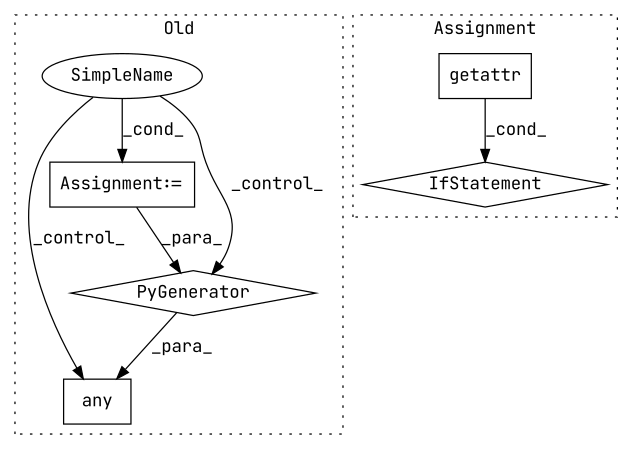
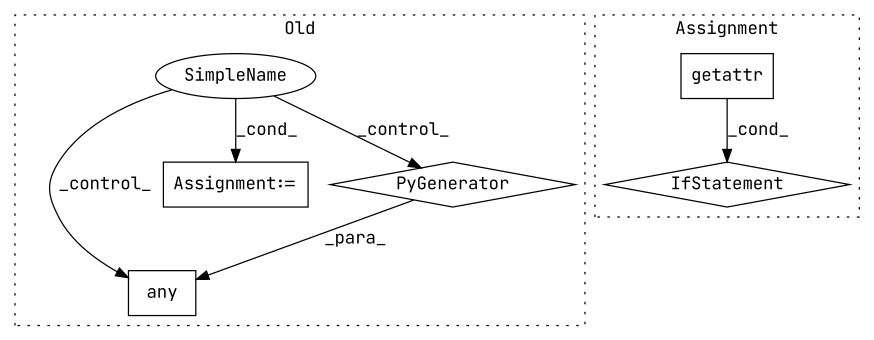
(155, 235) -> none
